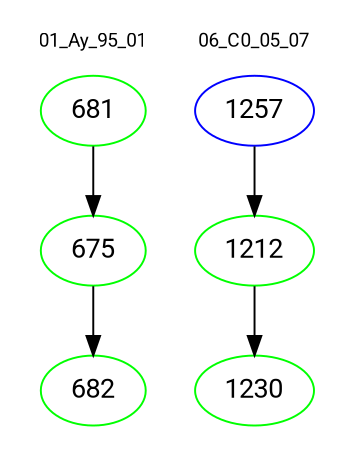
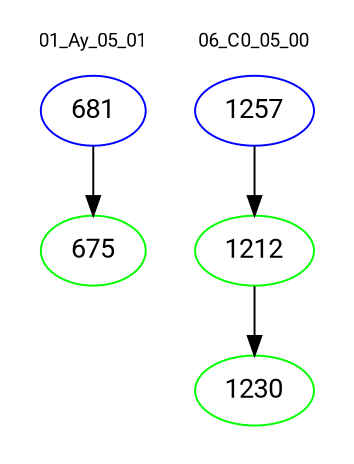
(93, 42) -> (93, 42)
(255, 42) -> (255, 42)
(93, 111) -> (93, 111)
(93, 391) -> none
